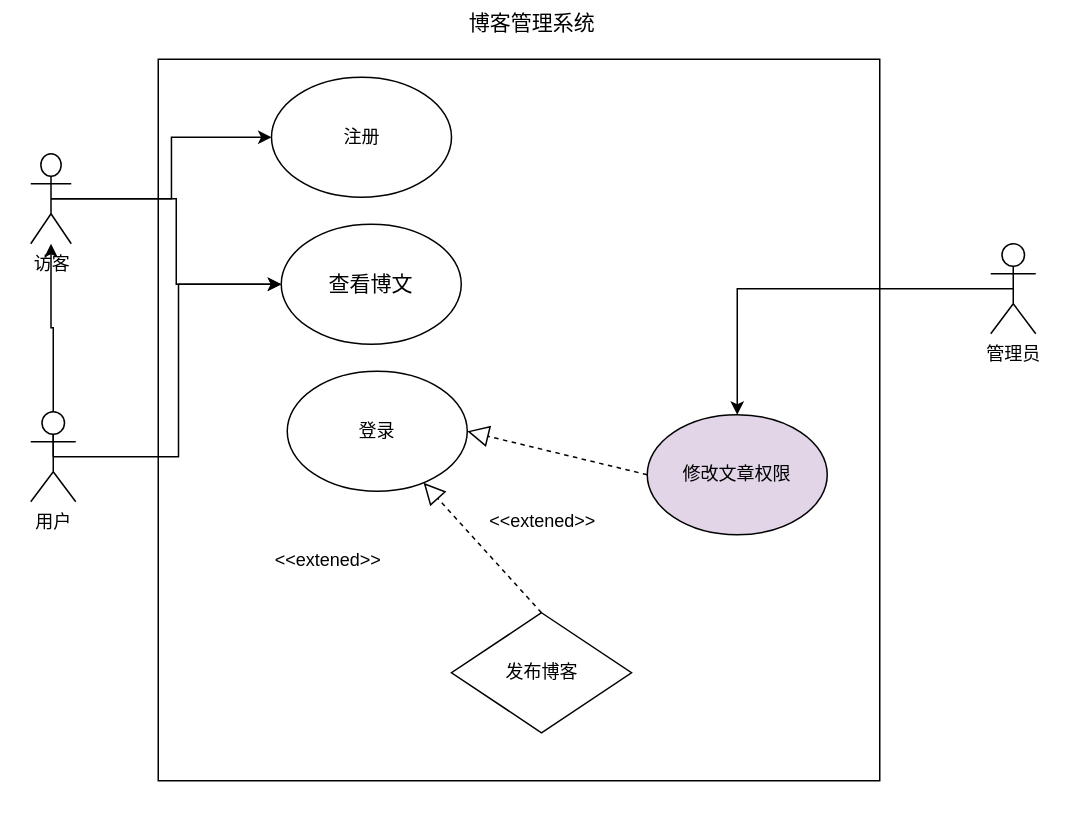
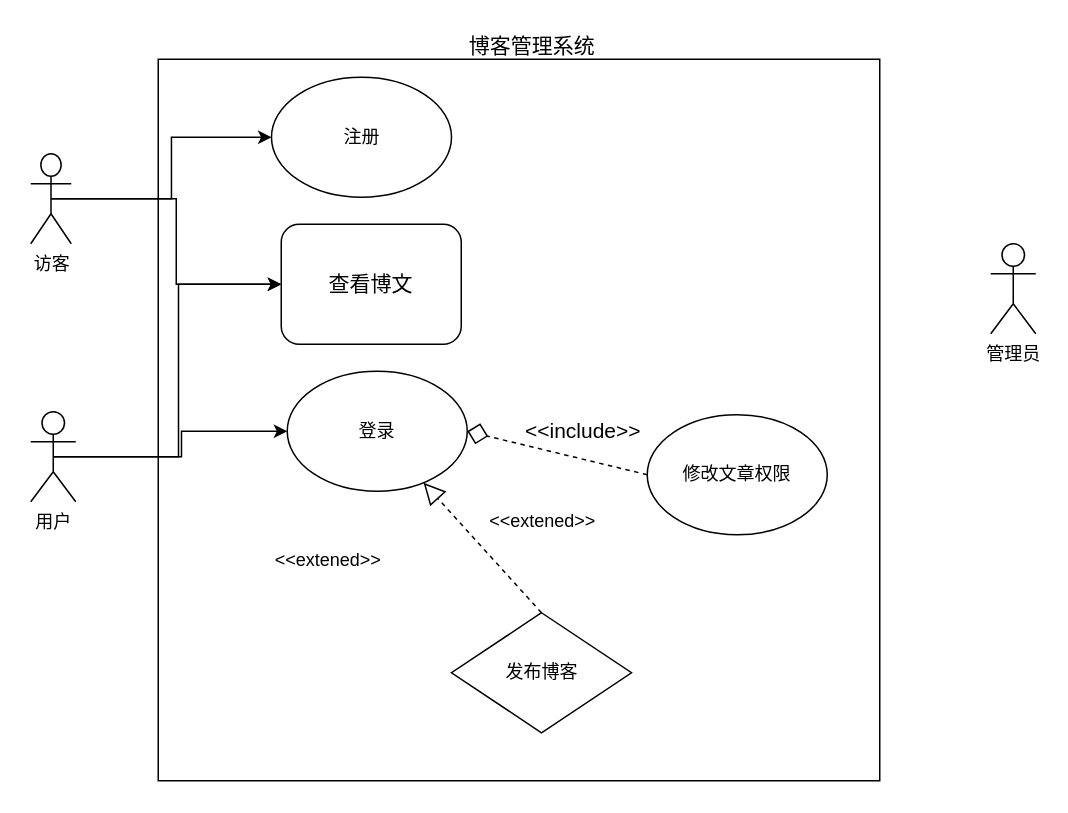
(532, 23) -> (532, 45)
(371, 284) -> (371, 284)
(816, 289) -> none
(53, 332) -> (216, 431)
none -> (582, 431)
(489, 436) -> (488, 436)
(737, 475) -> (737, 475)
